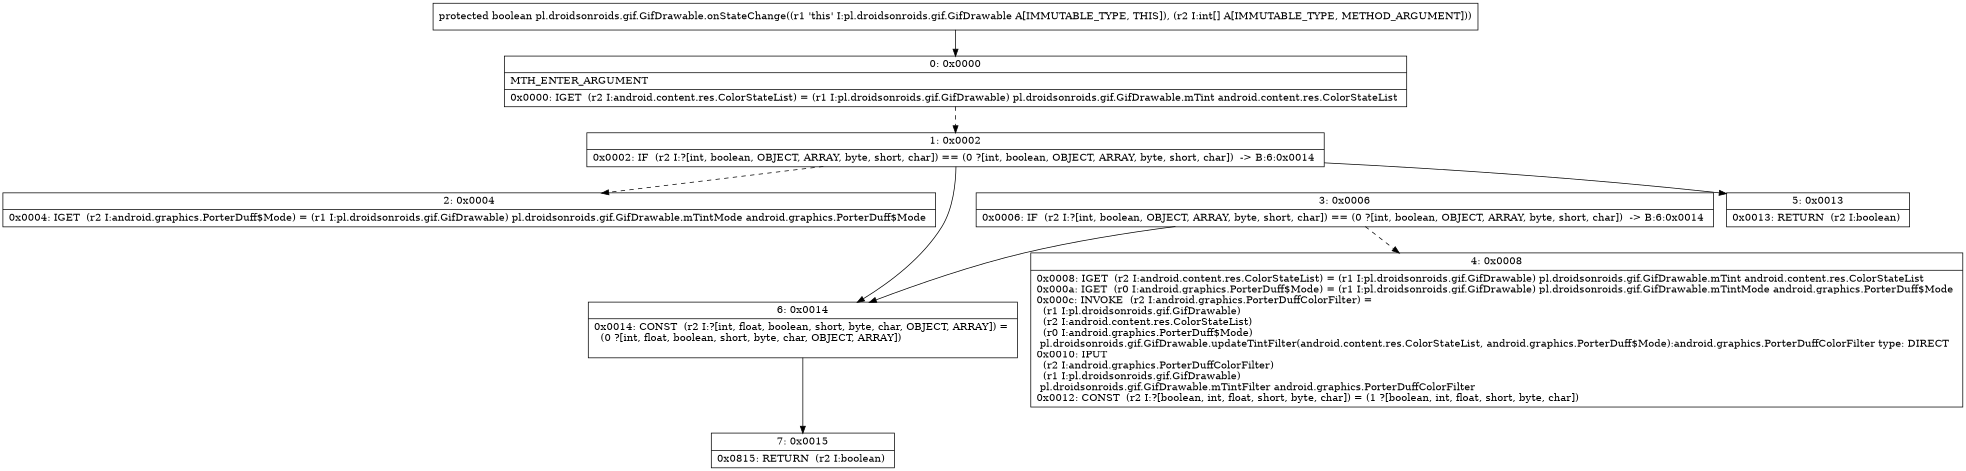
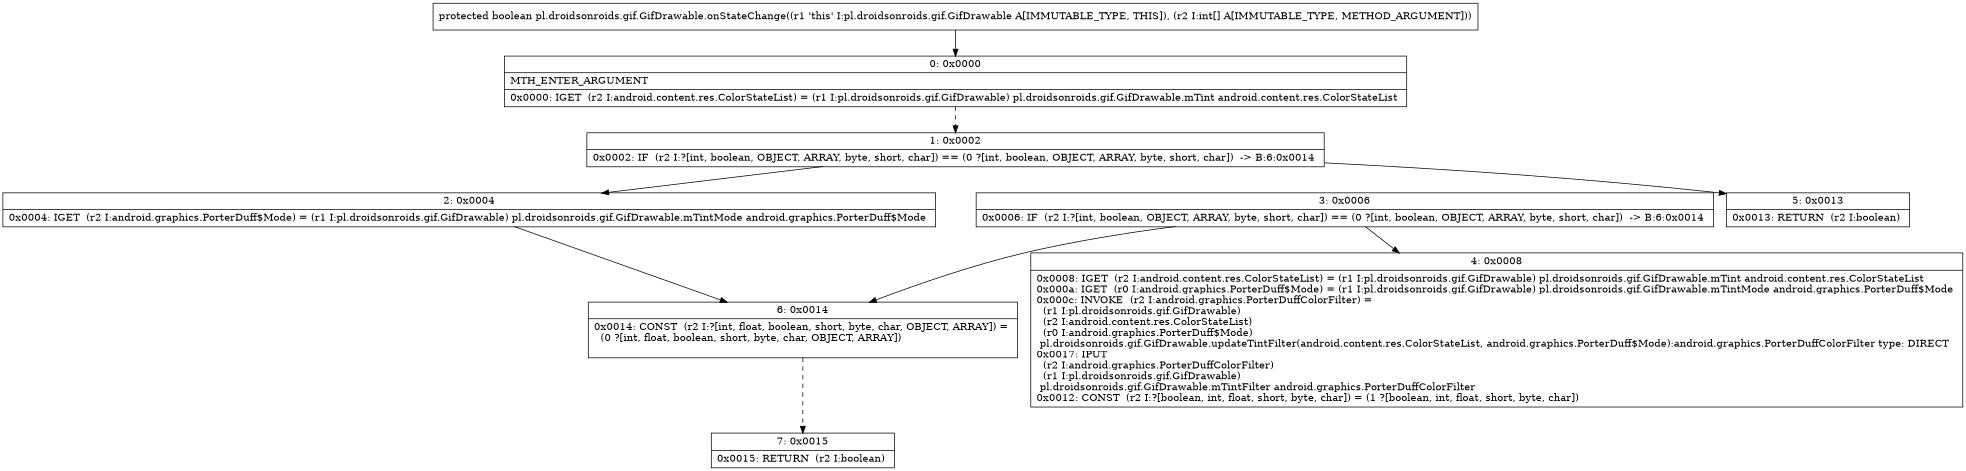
(716, 179) -> (716, 179)
(1379, 238) -> (1379, 238)
(929, 245) -> (617, 263)
(1075, 355) -> (1075, 355)
(803, 392) -> (803, 392)
(803, 459) -> (803, 459)
